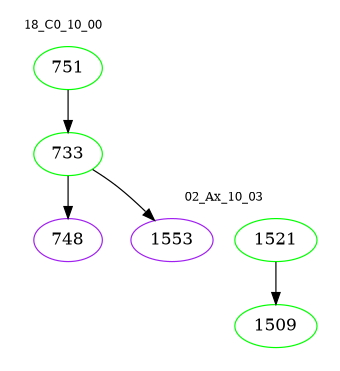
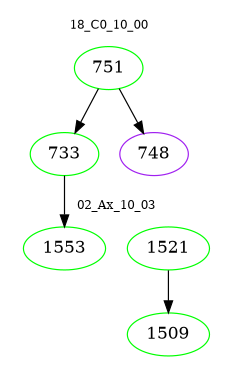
(68, 191) -> (128, 106)
(172, 240) -> (64, 248)
